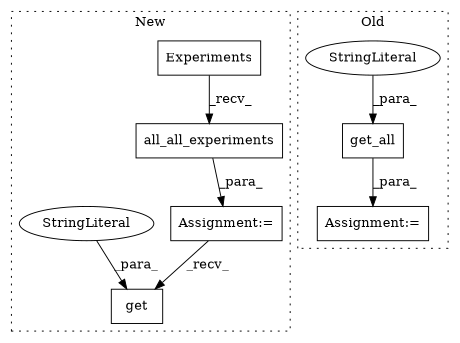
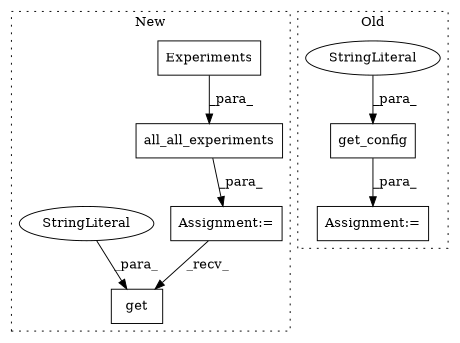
(231, 99) -> (231, 99)
(373, 141) -> (373, 141)
